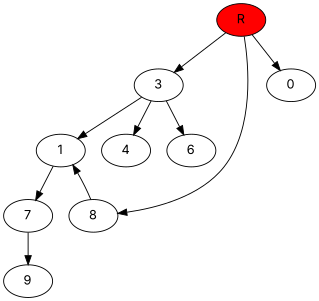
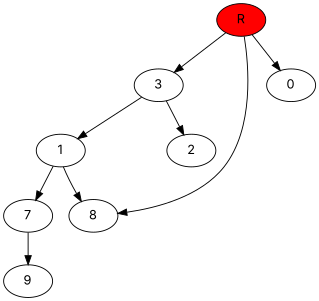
(126, 151) -> none
(191, 151) -> (191, 151)
(85, 186) -> (70, 180)
